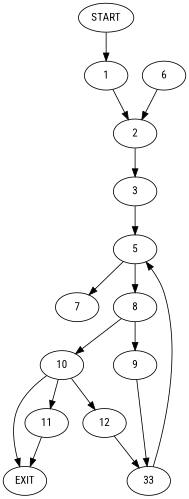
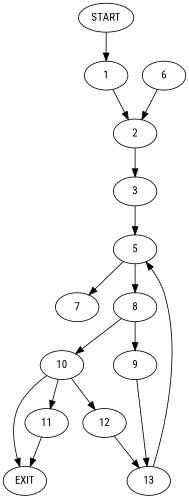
(149, 481) -> (149, 481)
